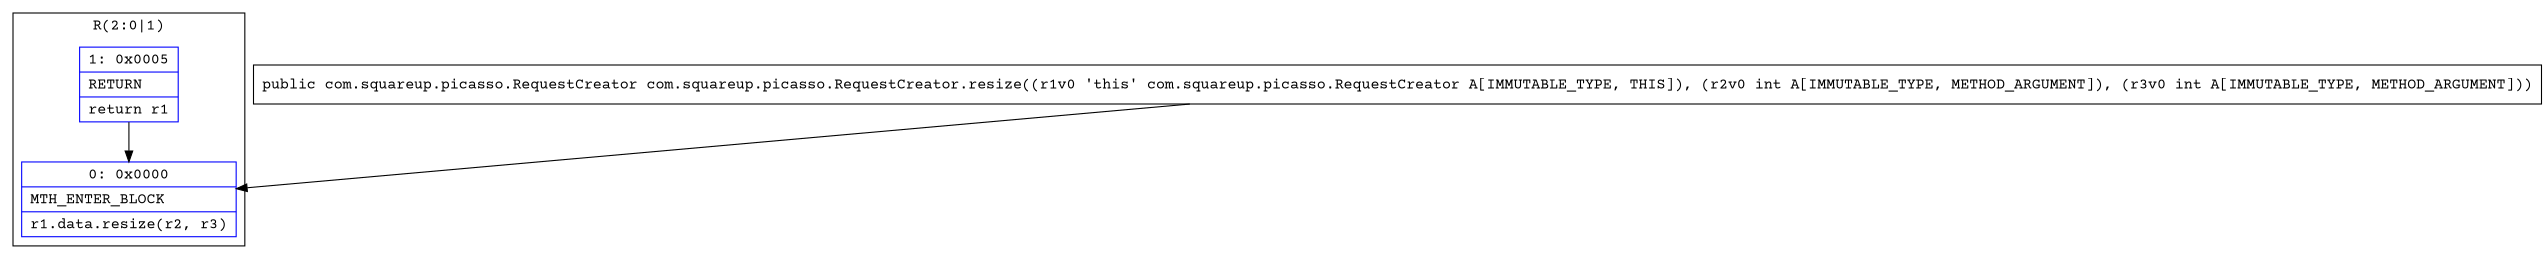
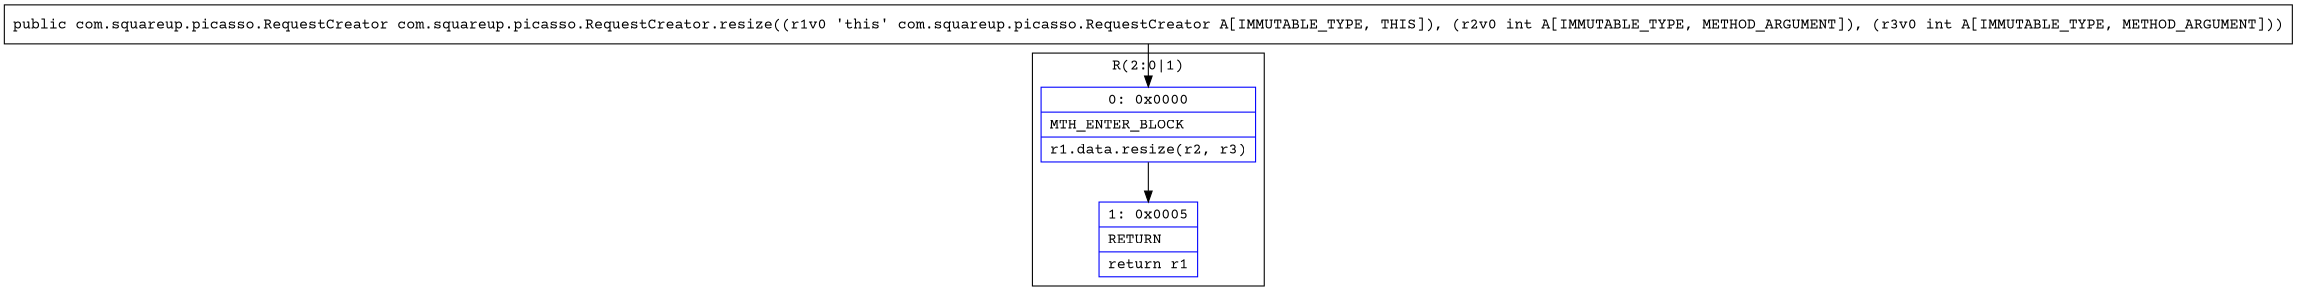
(129, 136) -> (1148, 177)
